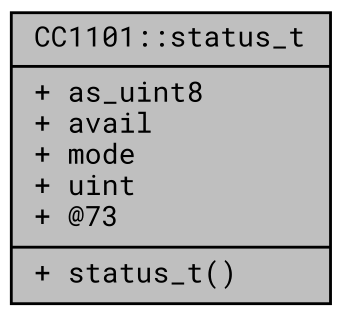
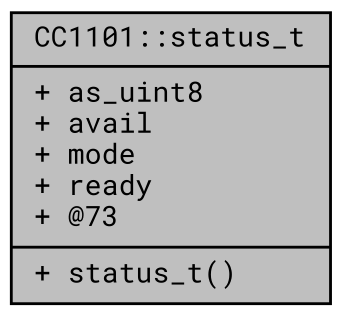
(86, 186) -> (95, 186)
